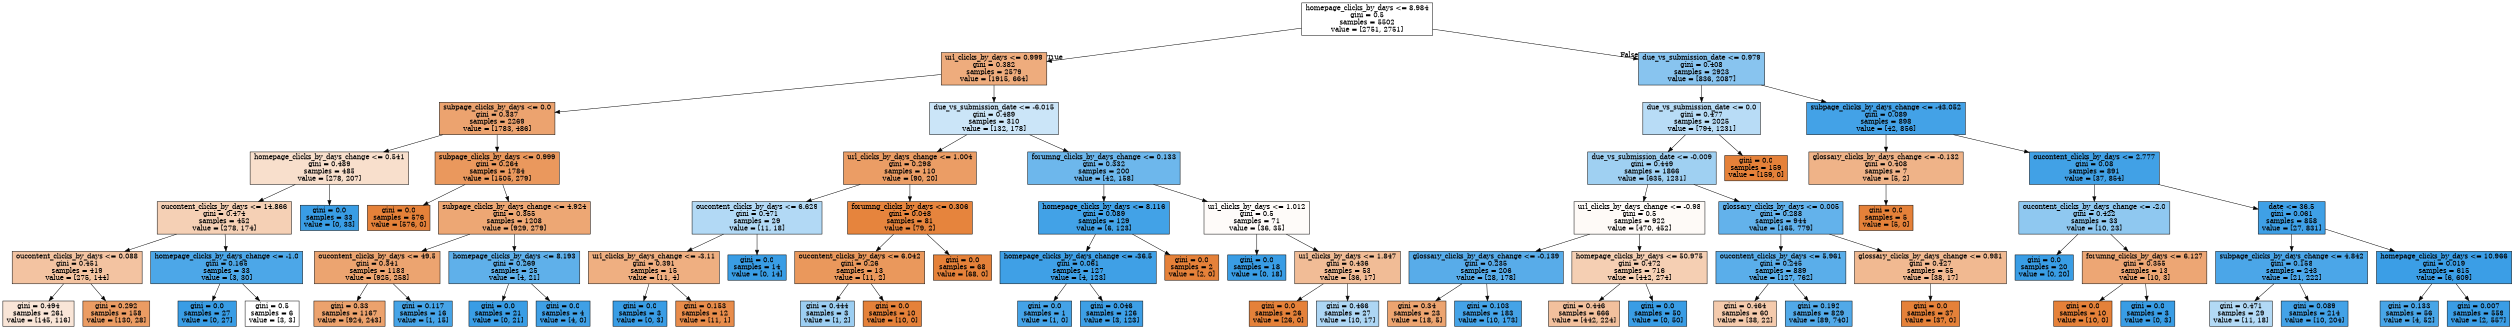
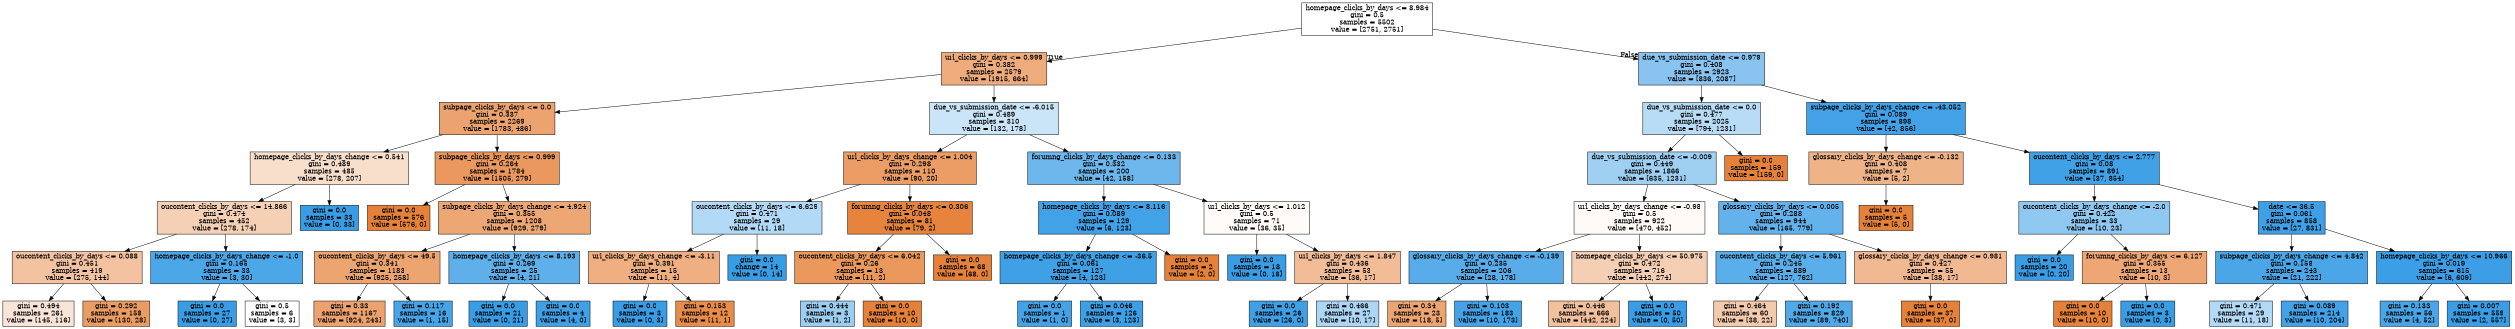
(757, 268) -> (757, 268)
(1278, 314) -> (1278, 314)
